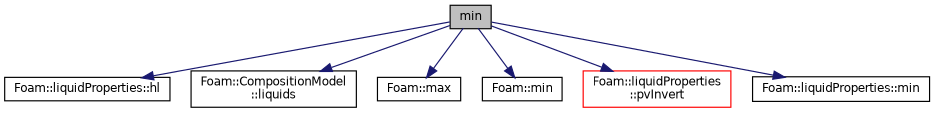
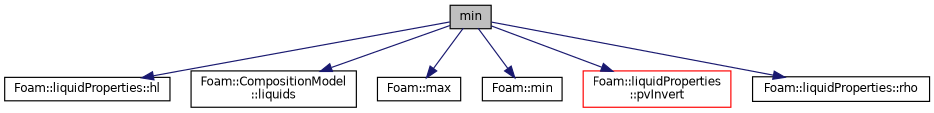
(841, 89) -> (841, 89)
